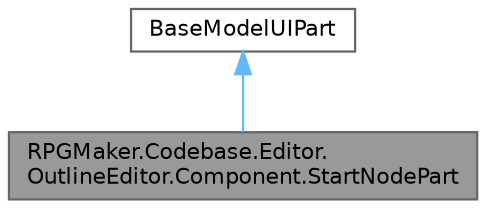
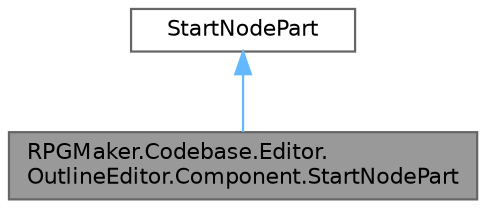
(243, 30) -> (243, 30)
